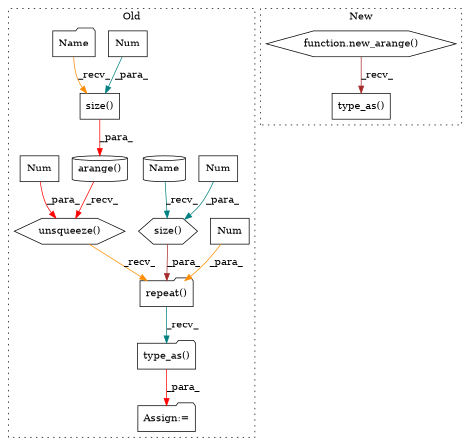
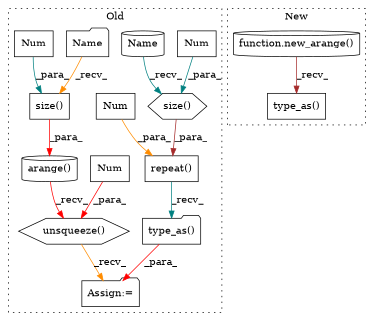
(361, 44) -> (297, 44)
(115, 261) -> (90, 259)
(167, 294) -> (172, 169)
